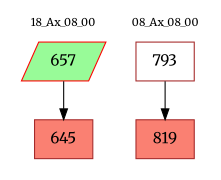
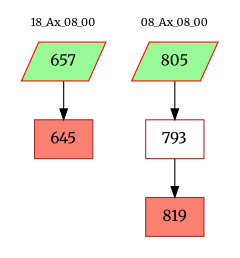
none -> (175, 62)
